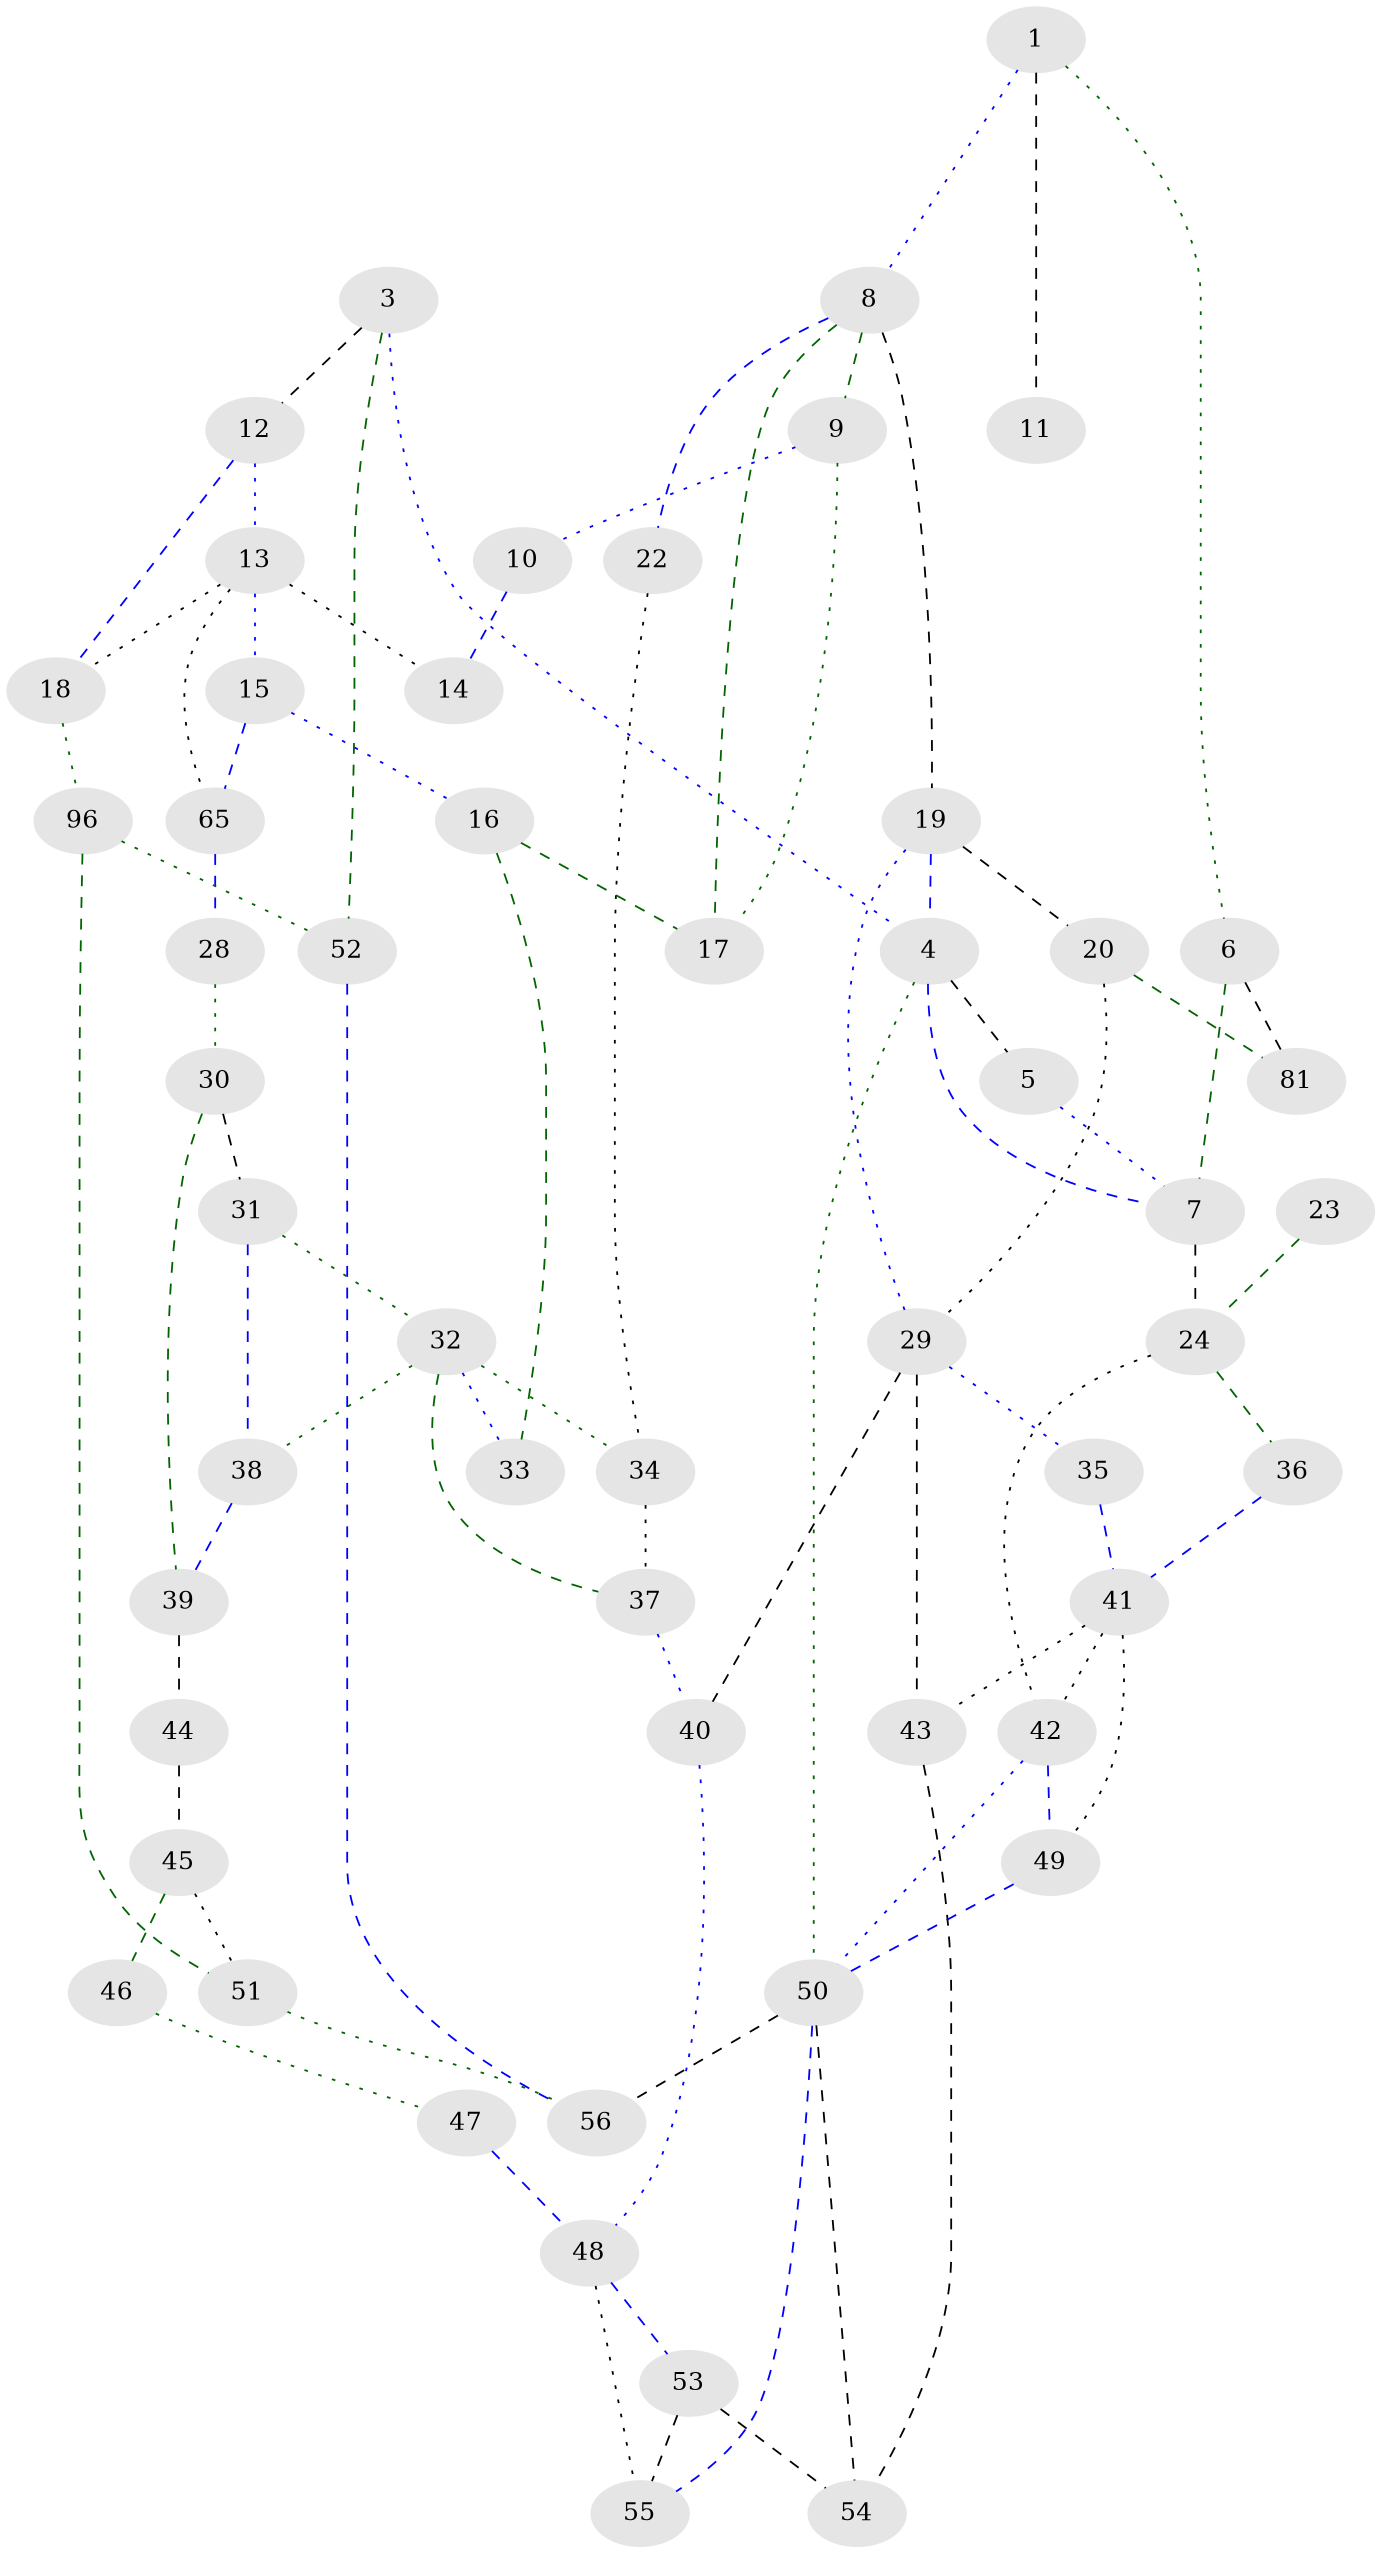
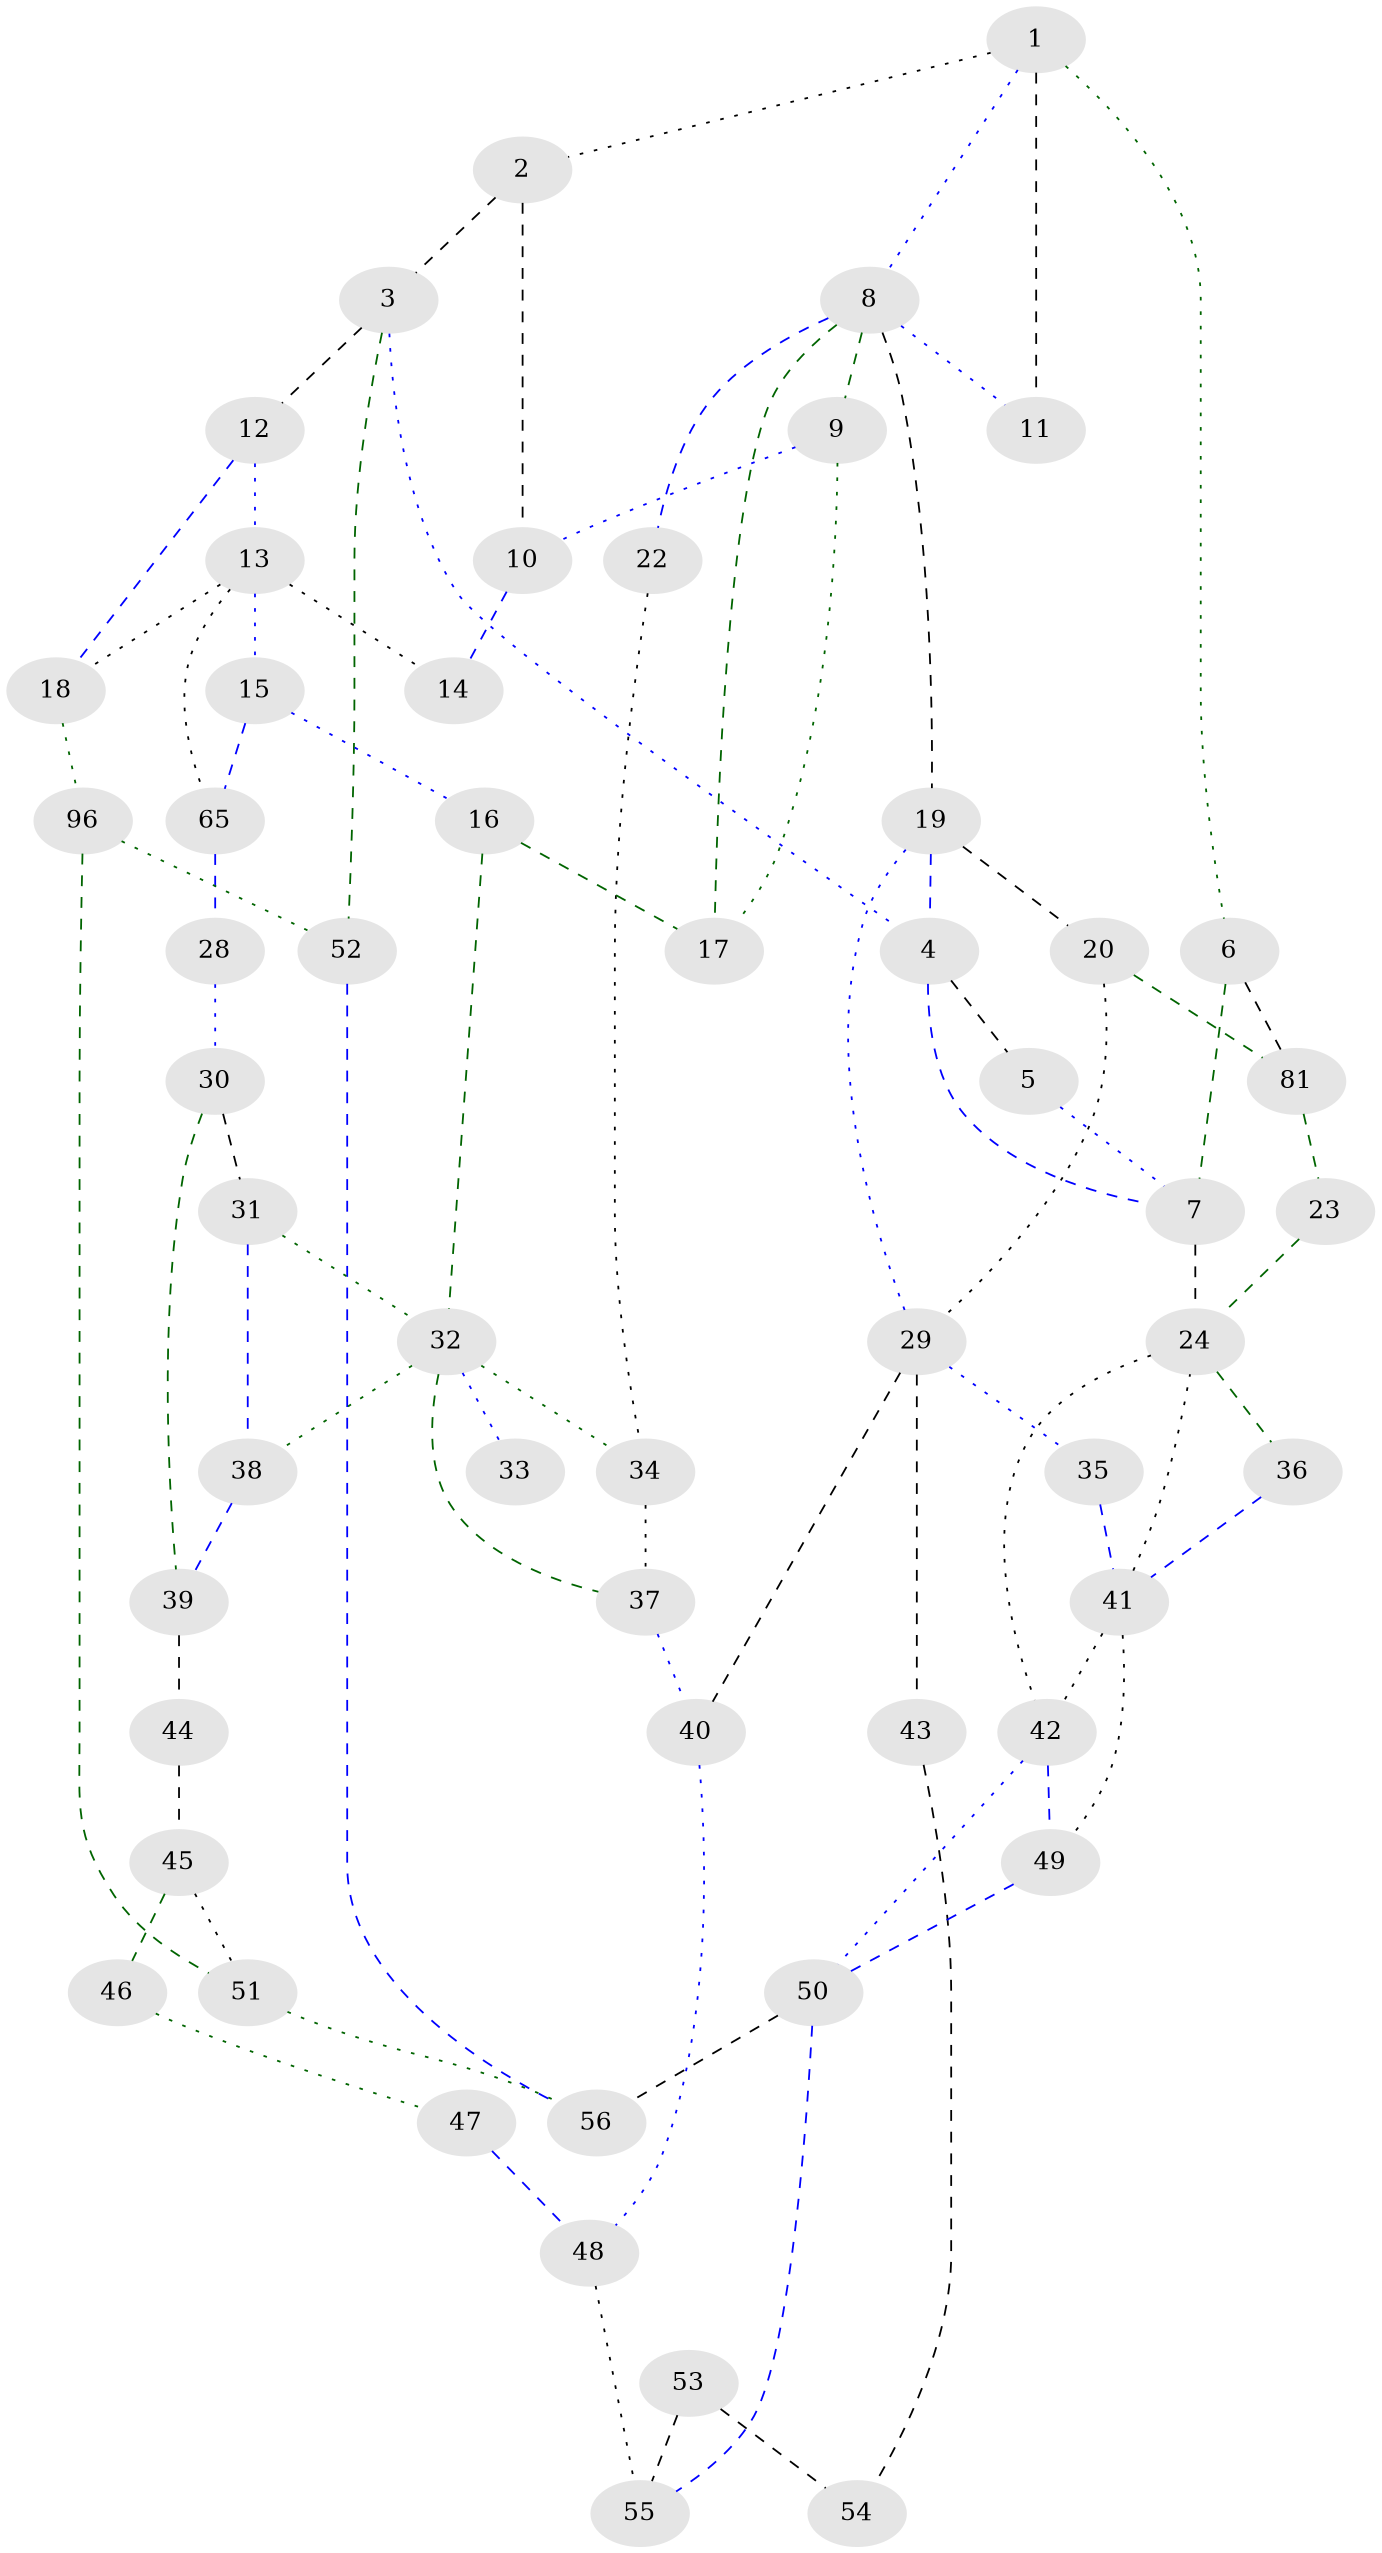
none -> (523, 170)
none -> (953, 365)
(215, 1016) -> (215, 1016)
(546, 1144) -> (466, 1081)
none -> (1311, 1146)
(814, 1463) -> none
(1011, 1671) -> (1168, 1474)
(835, 2253) -> none
(639, 2318) -> none
